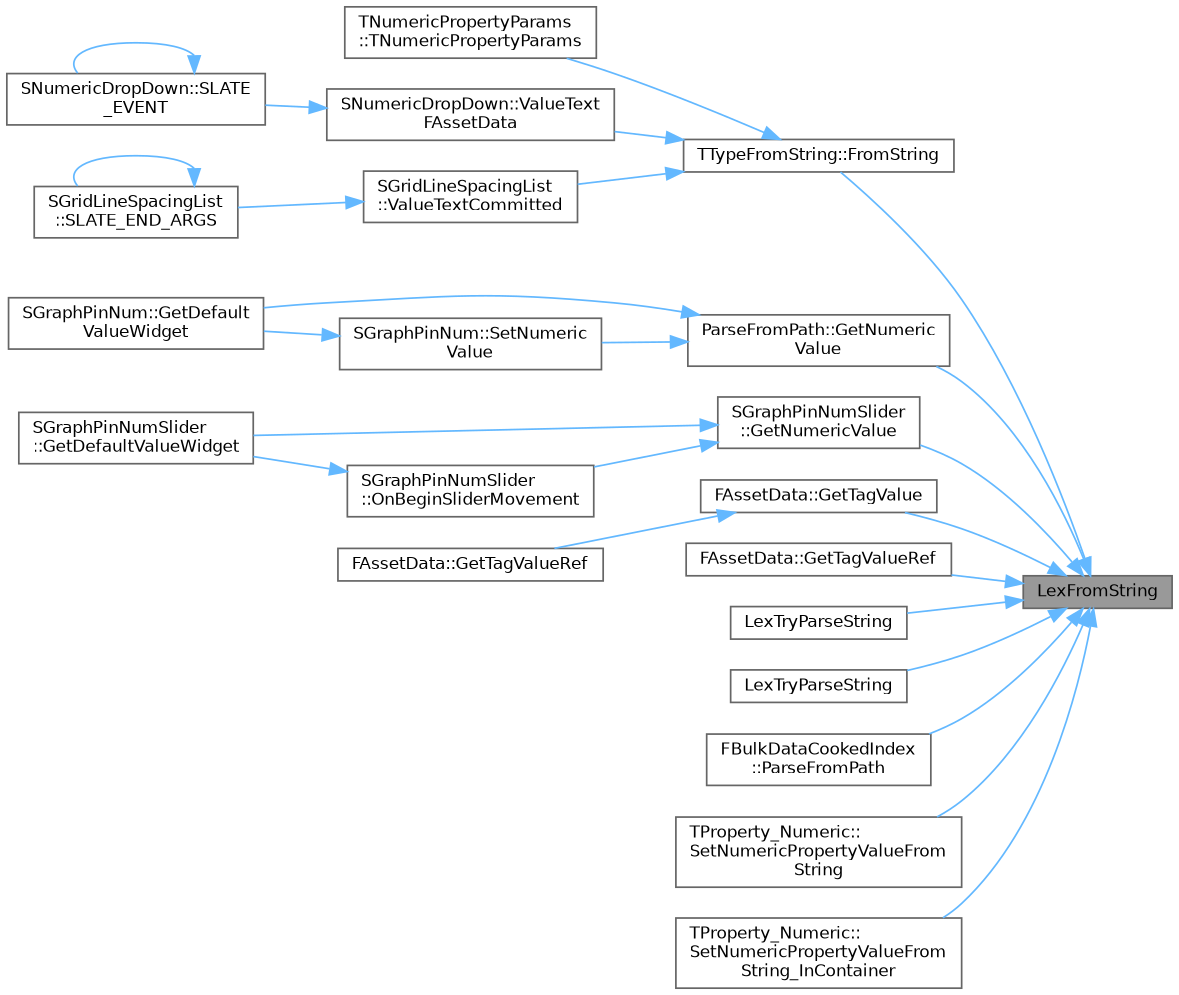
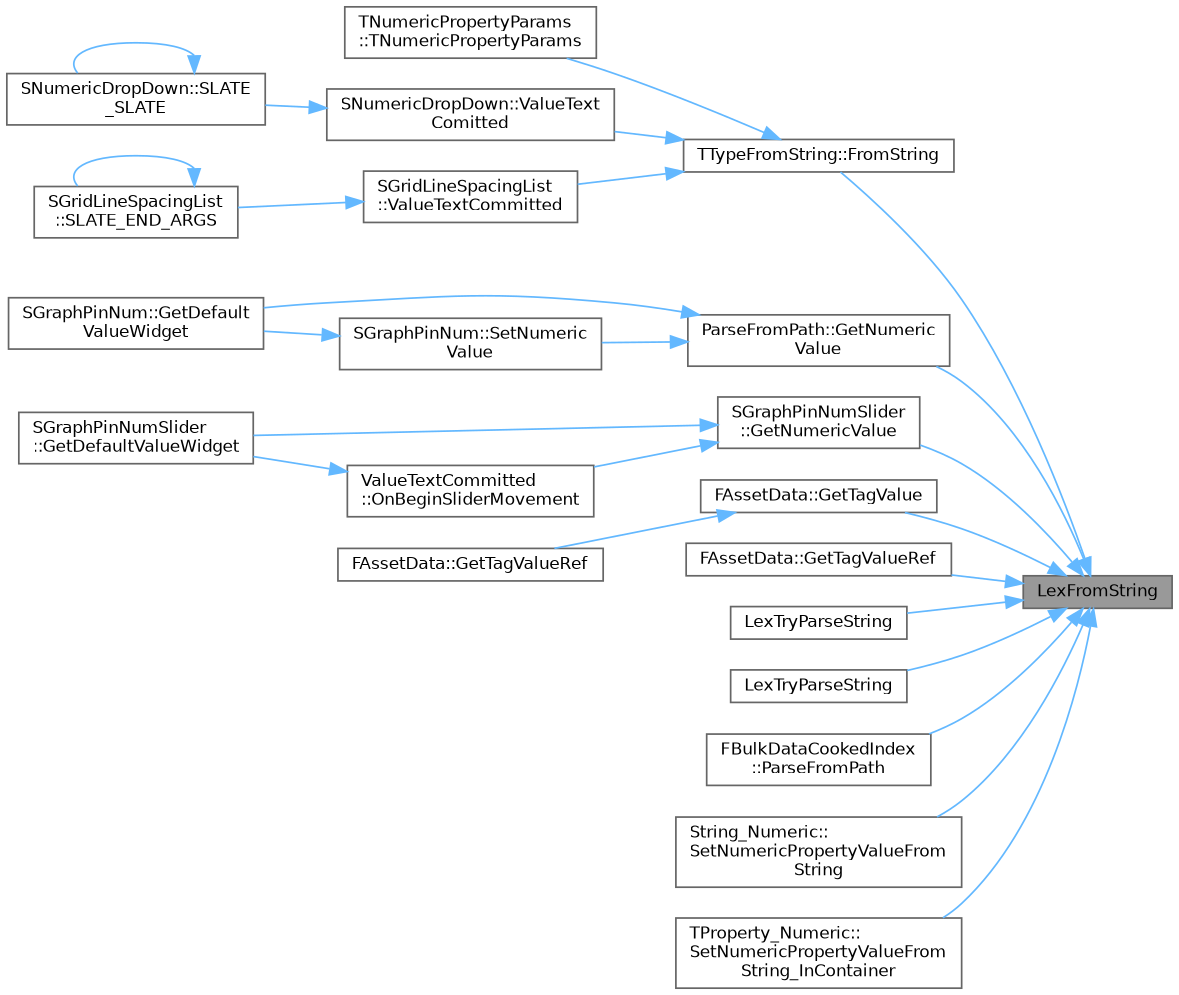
(136, 99) -> (136, 99)
(471, 115) -> (471, 115)
(471, 491) -> (471, 491)
(819, 852) -> (819, 852)
